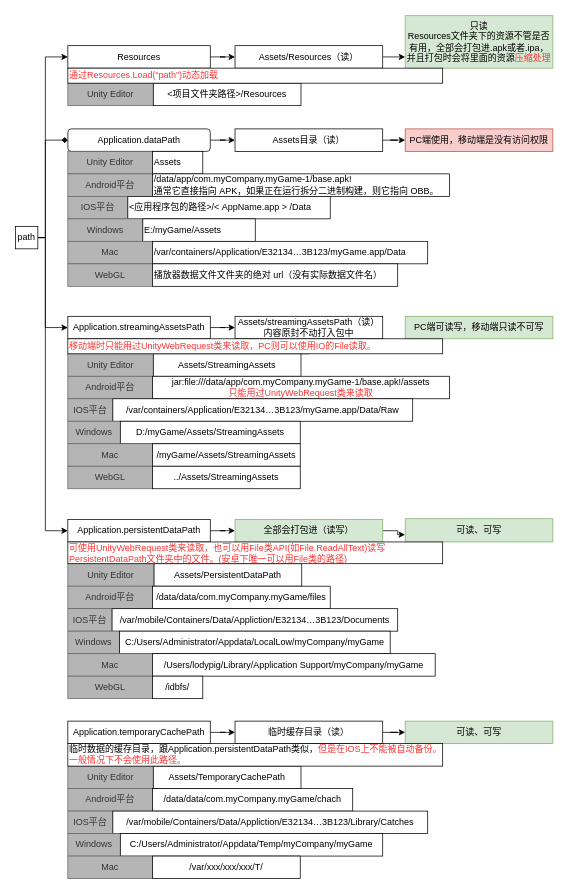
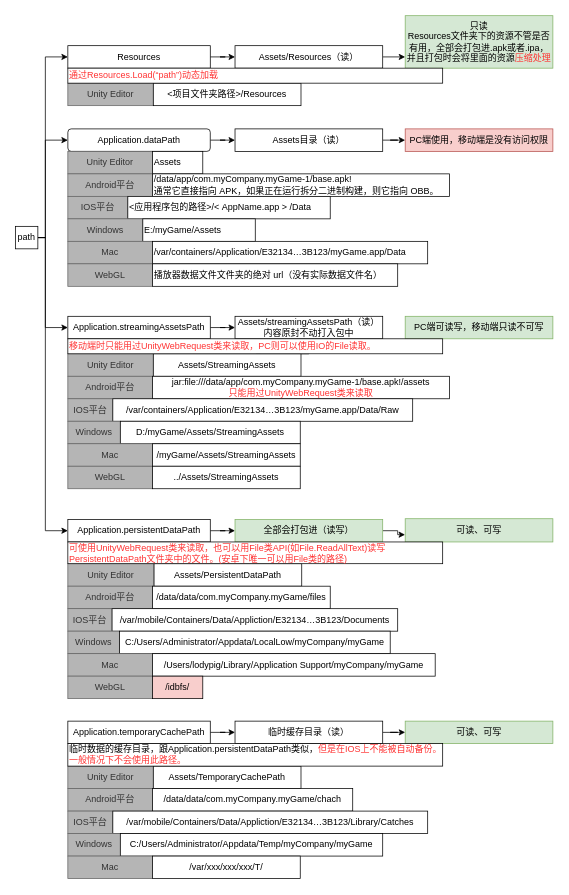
(61, 140) -> (61, 140)
(178, 687) -> (178, 687)
